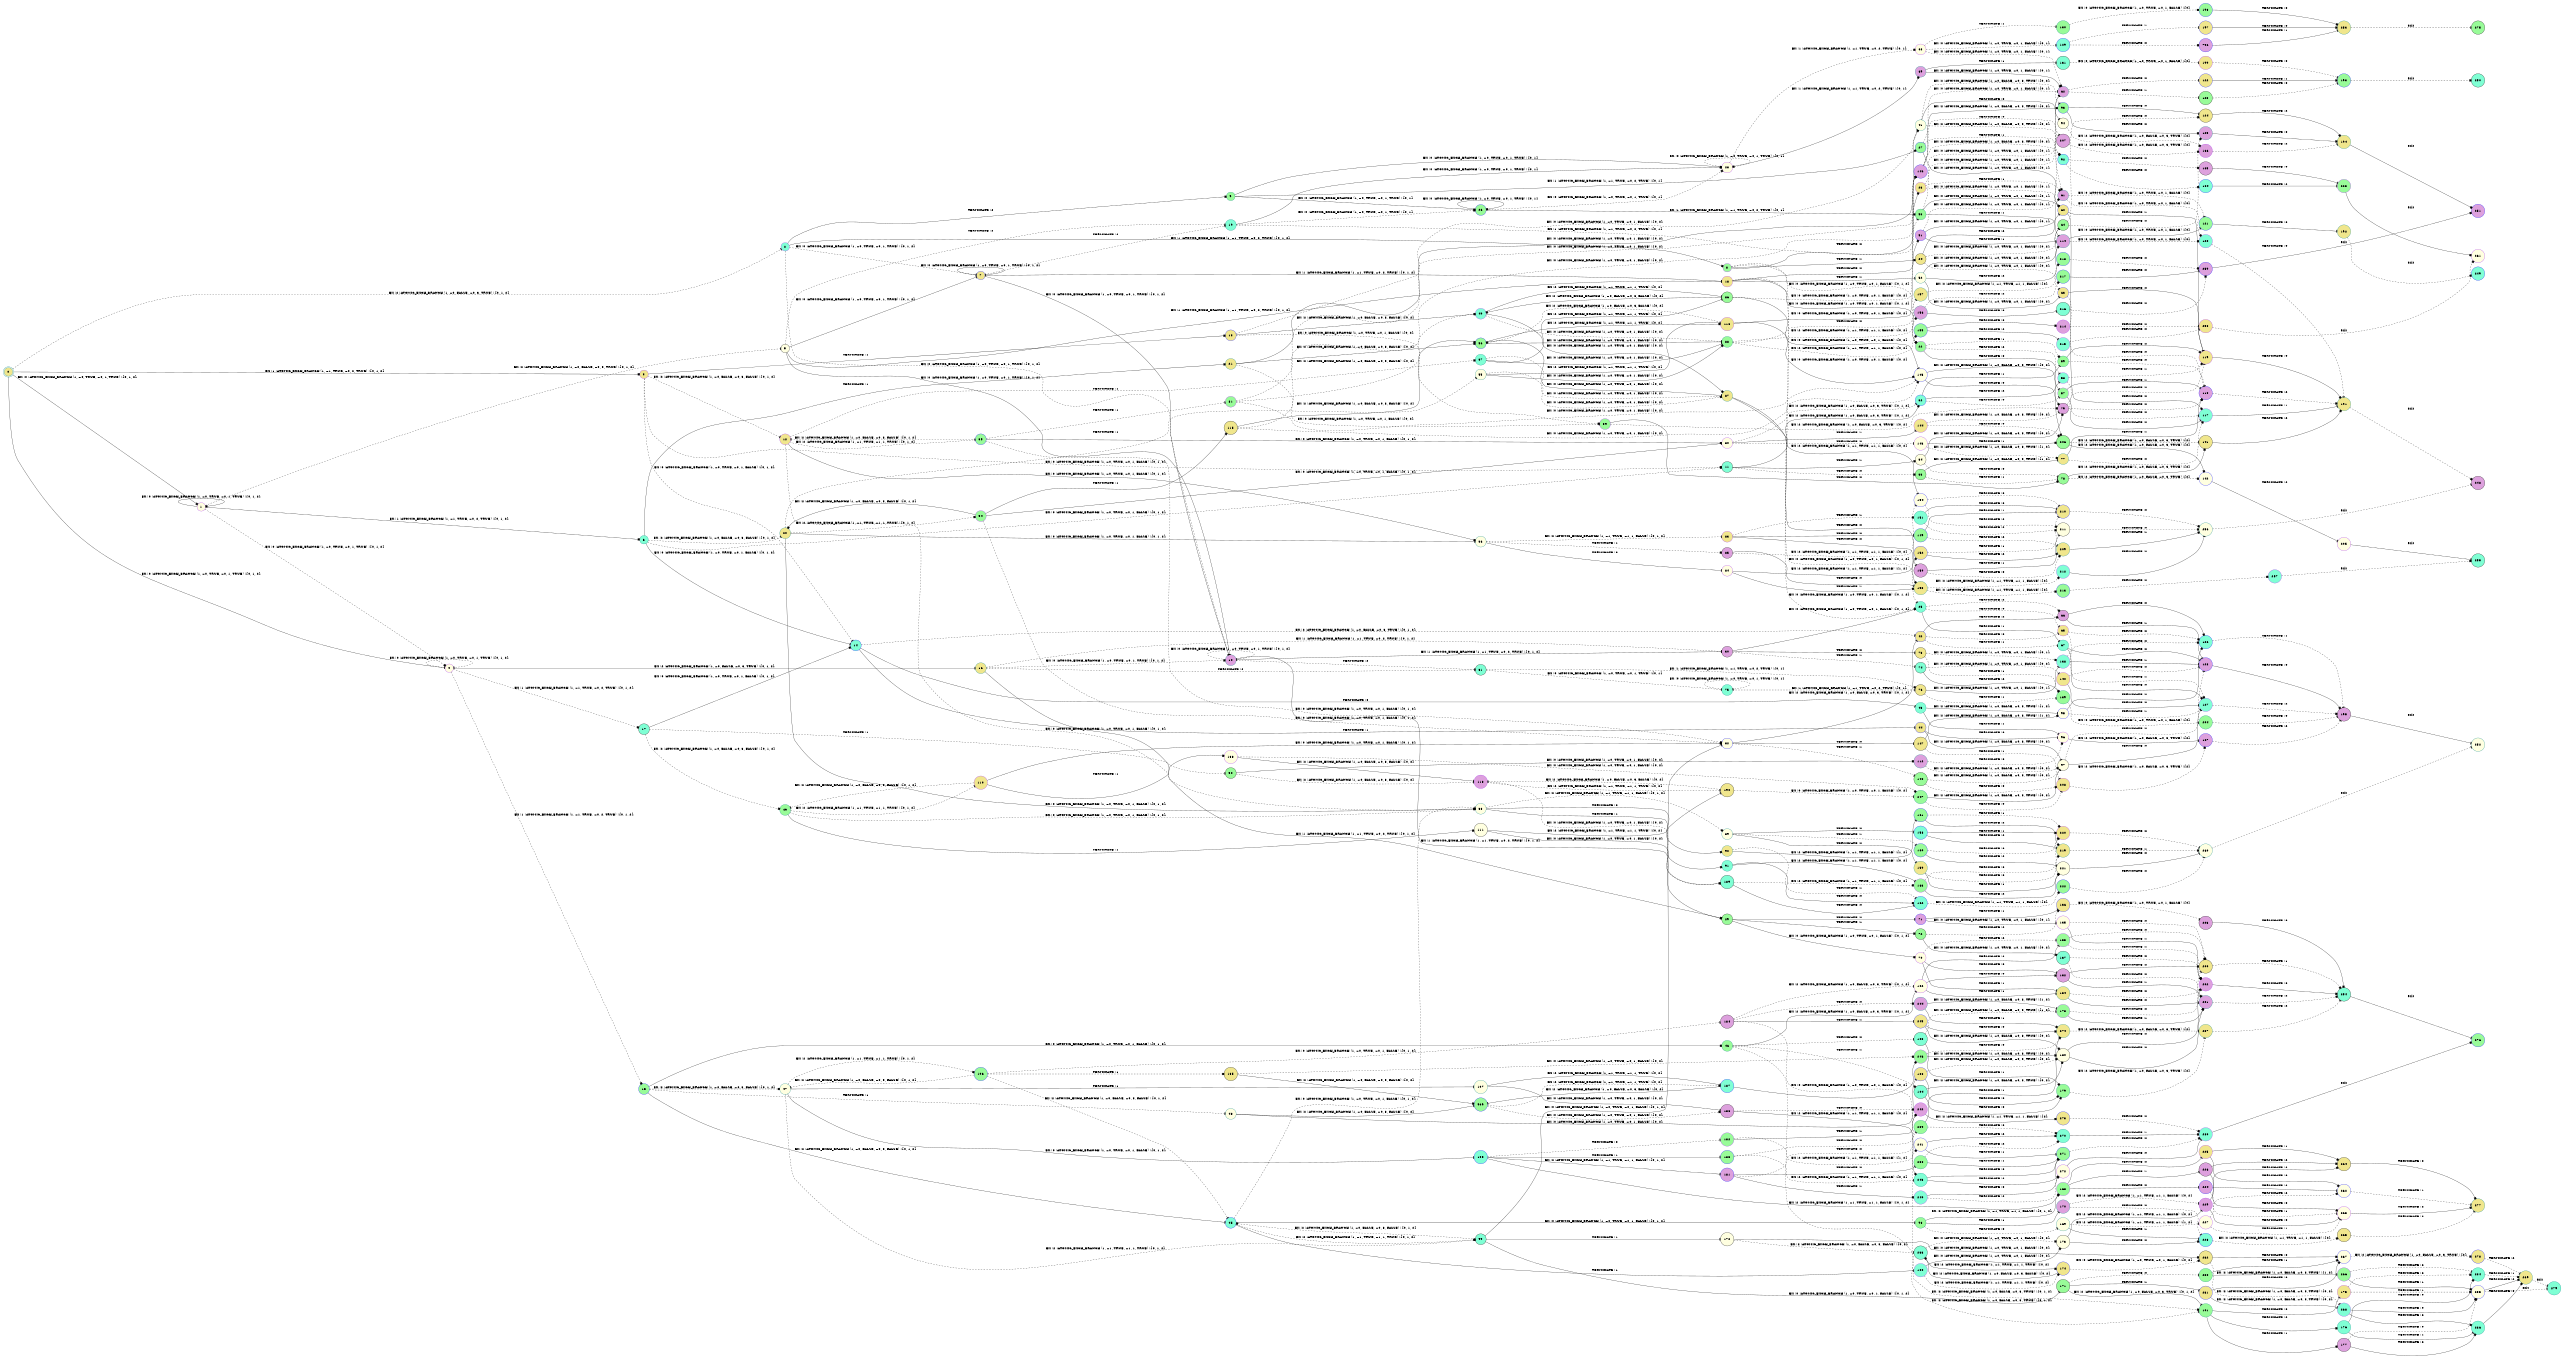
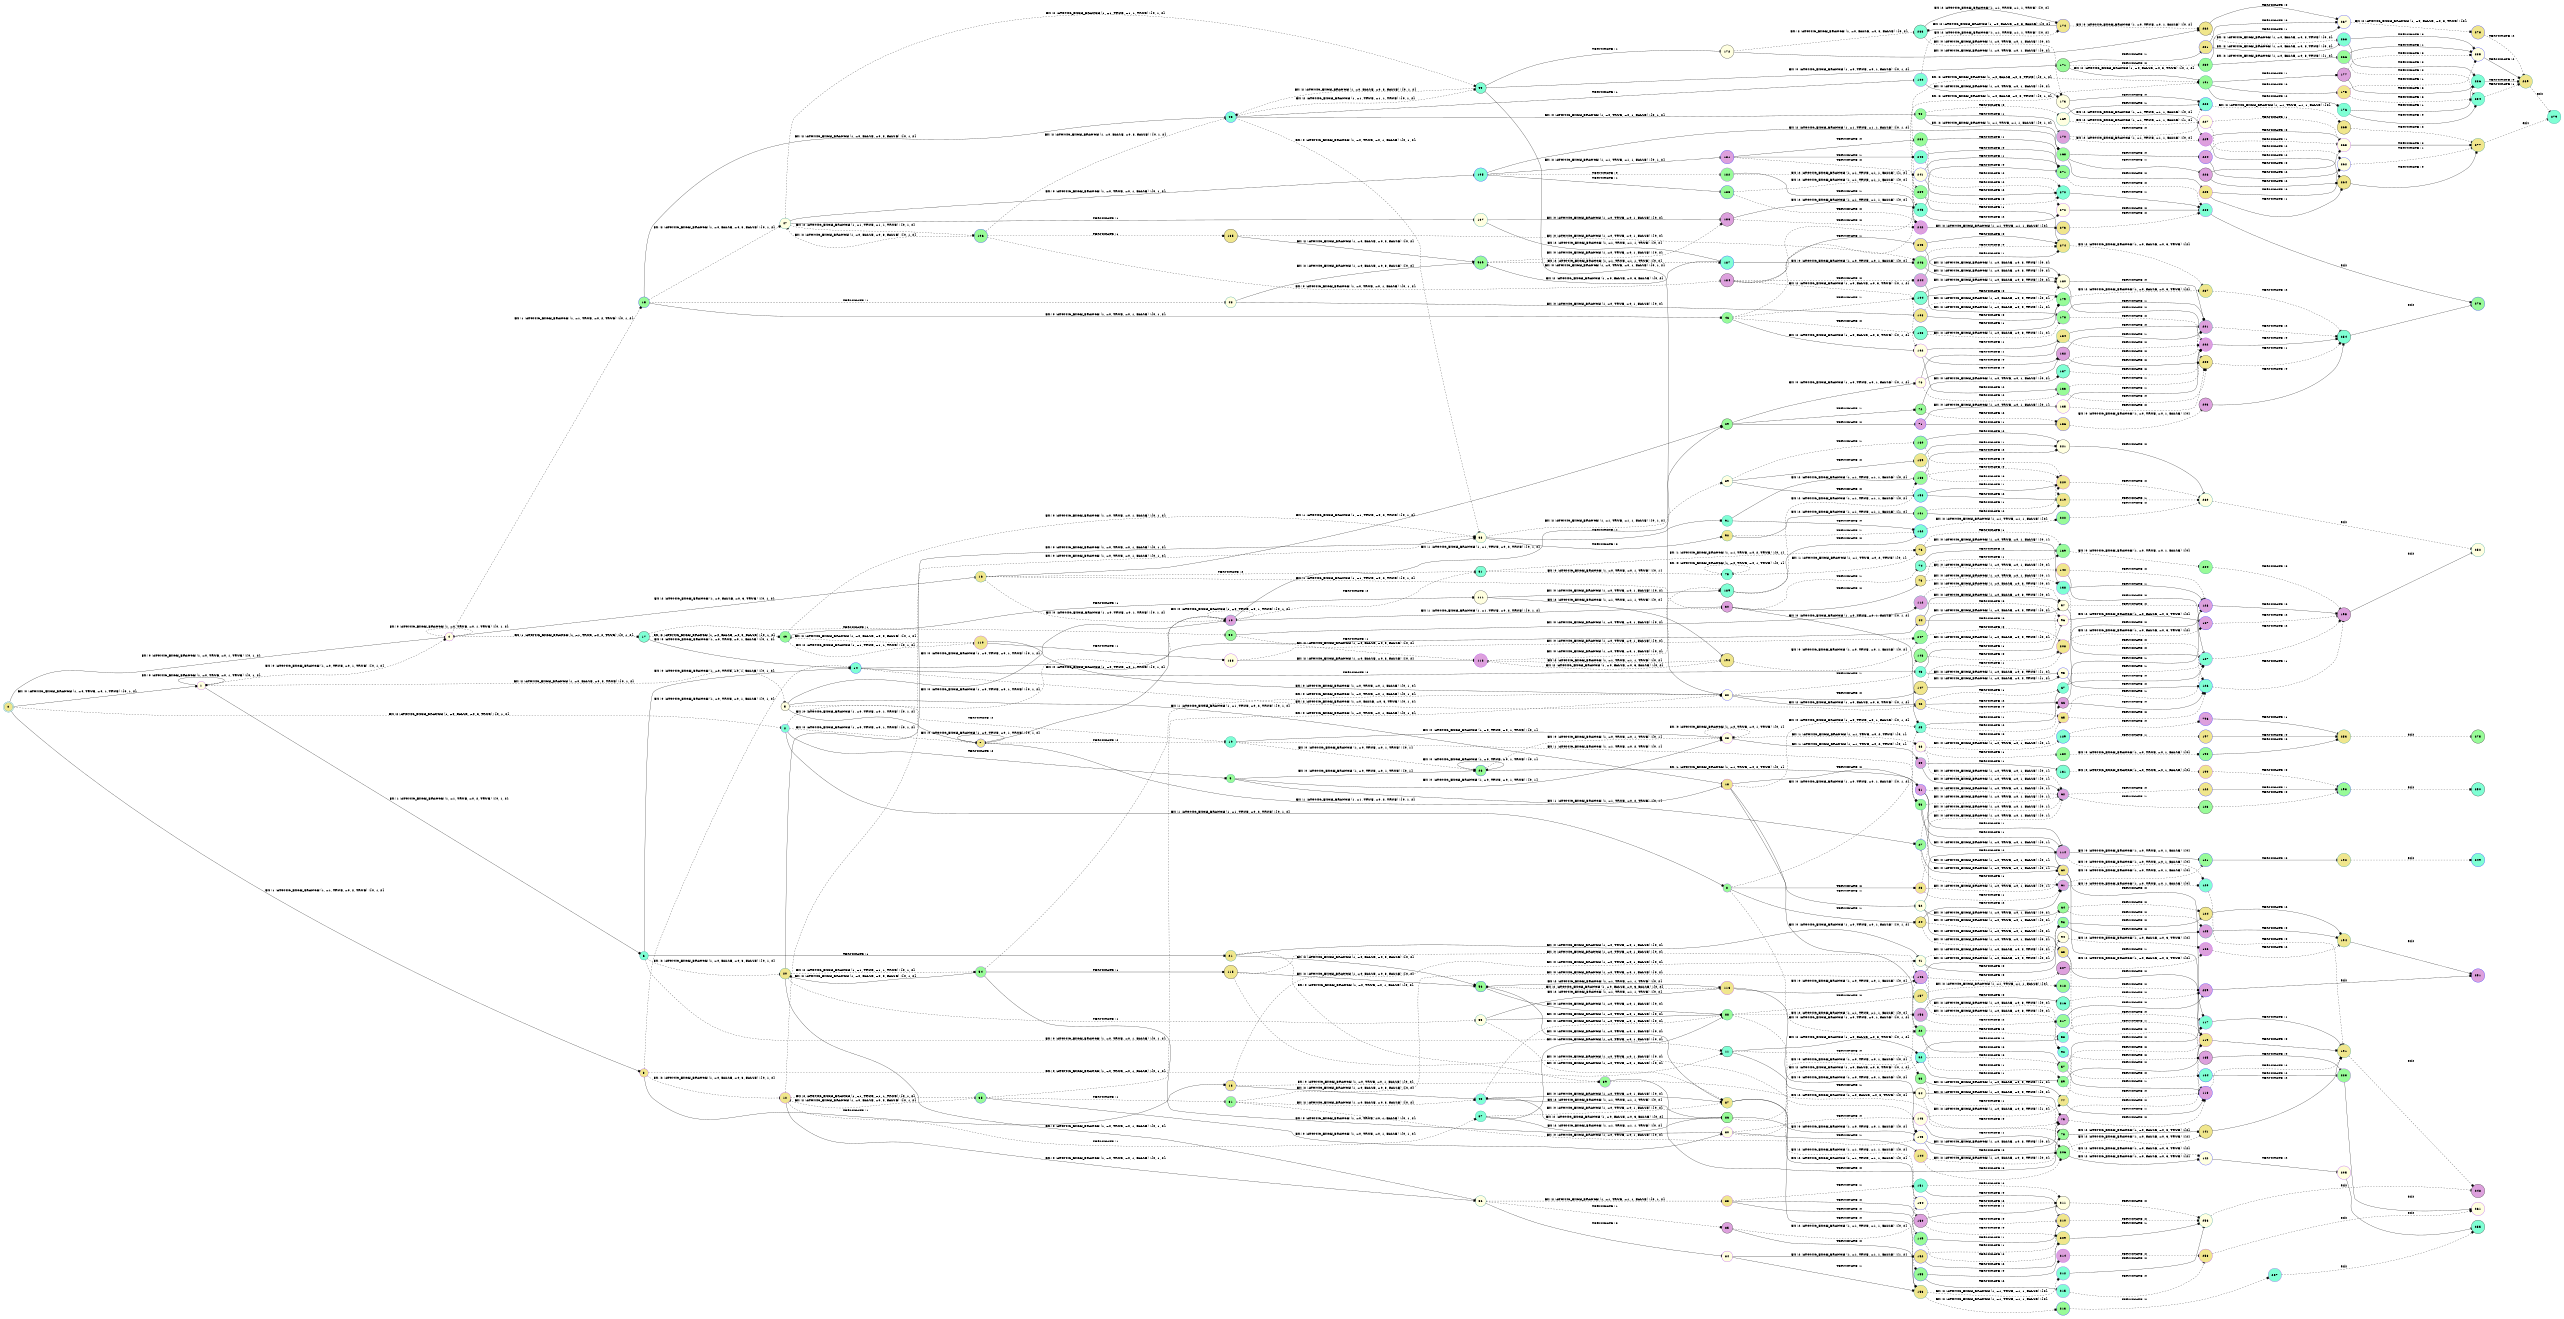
(2514, 1291) -> (2516, 131)
